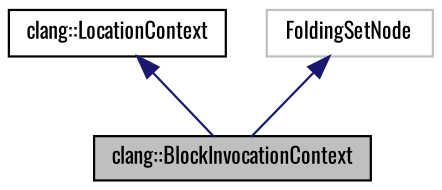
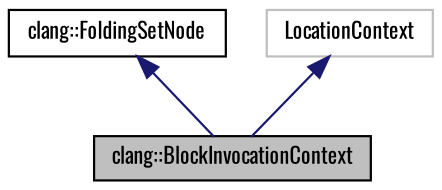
(117, 33) -> (117, 33)
(350, 33) -> (350, 33)
